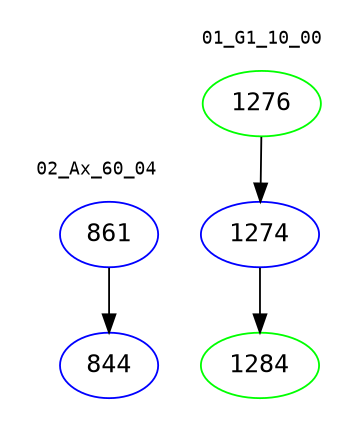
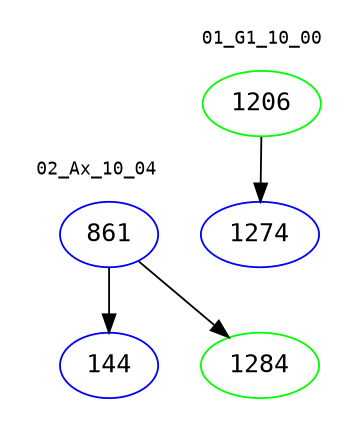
(262, 104) -> (262, 104)
(97, 170) -> (97, 170)
(260, 291) -> (161, 281)
(109, 365) -> (109, 365)
